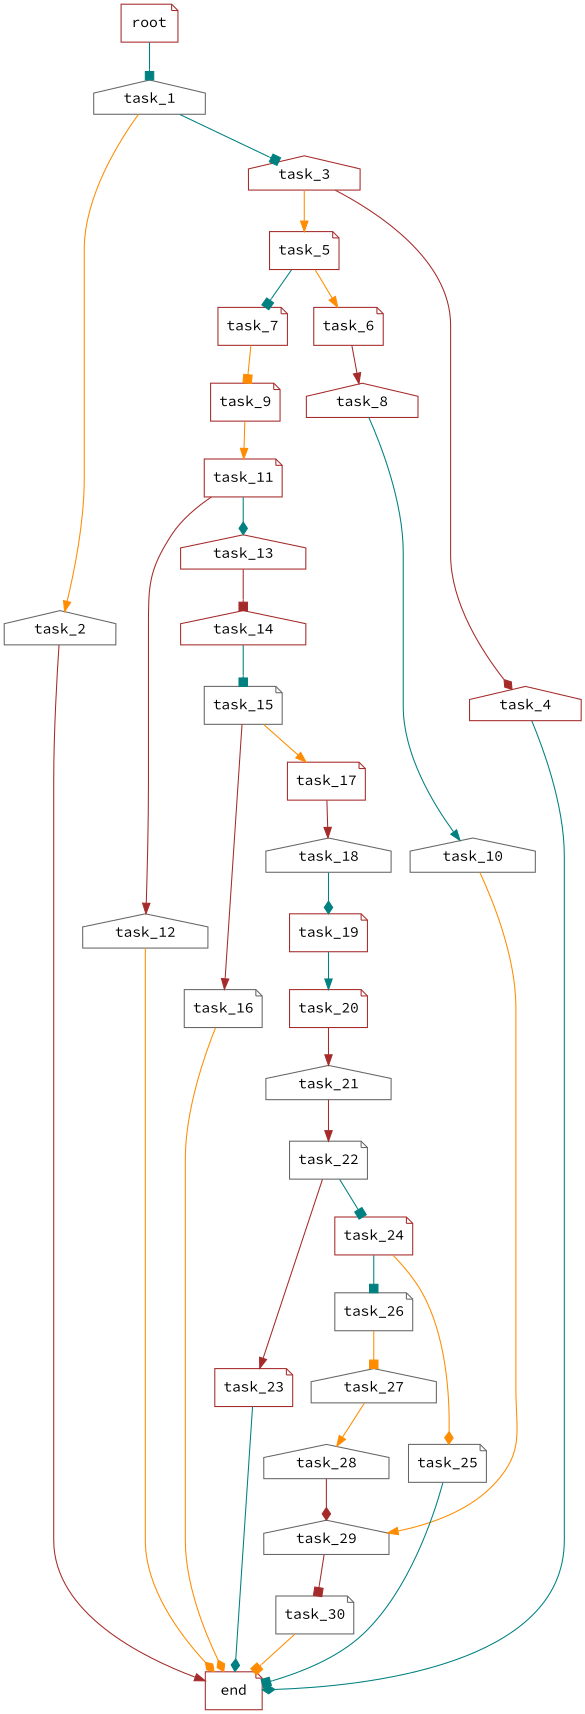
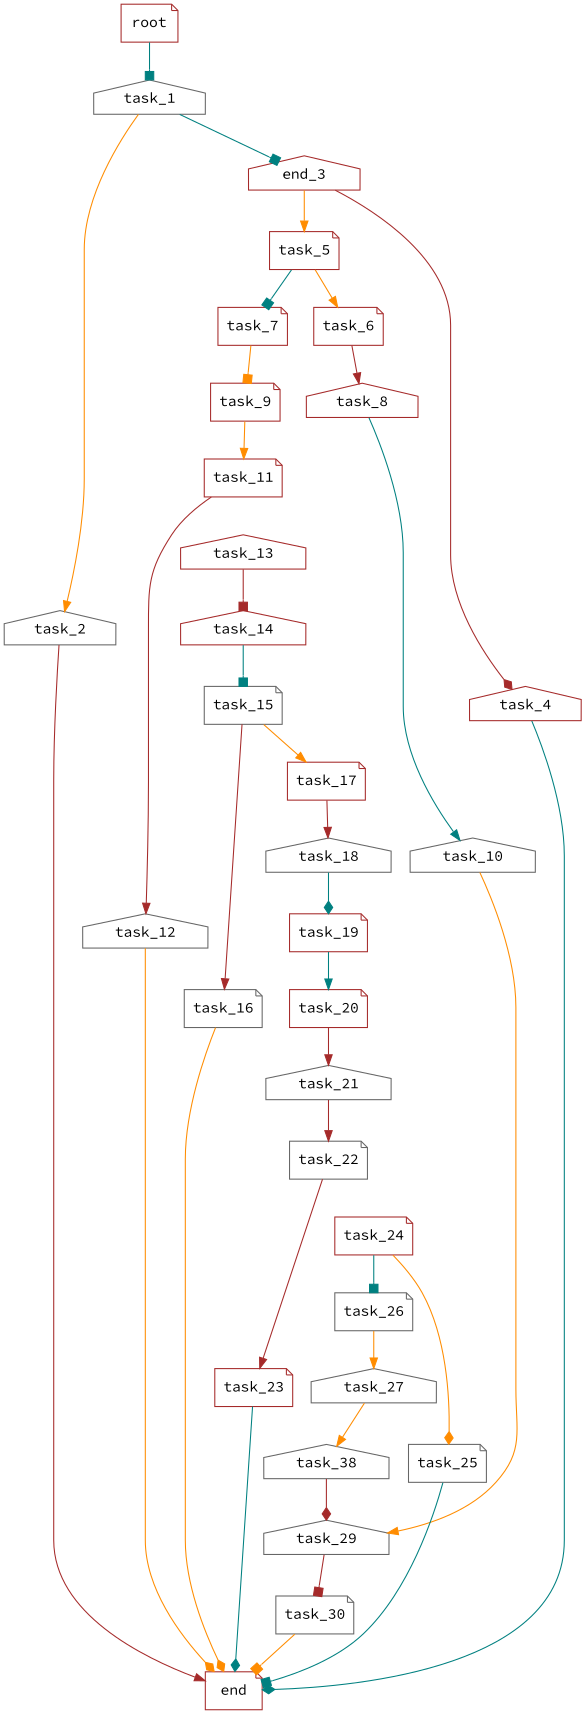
(304, 175) -> (304, 175)
(243, 510) -> none
(348, 1194) -> none
(374, 1344) -> (374, 1344)
(326, 1463) -> (326, 1463)
